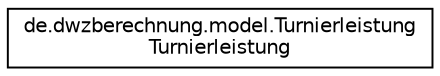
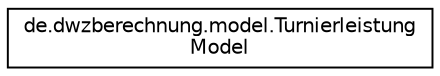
(220, 38) -> (220, 38)
